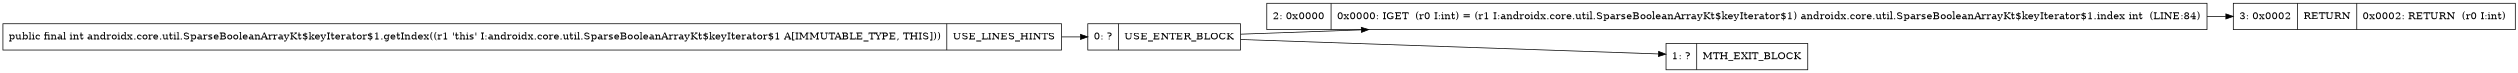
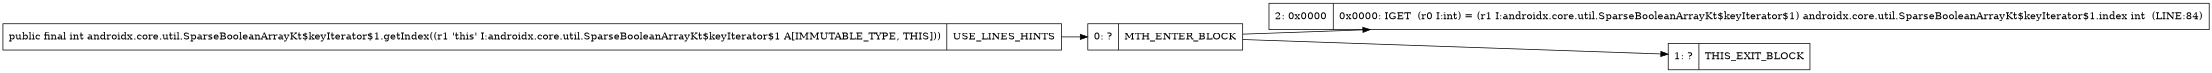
(2374, 16) -> none
(1179, 37) -> (1181, 37)
(1752, 56) -> (1754, 56)
